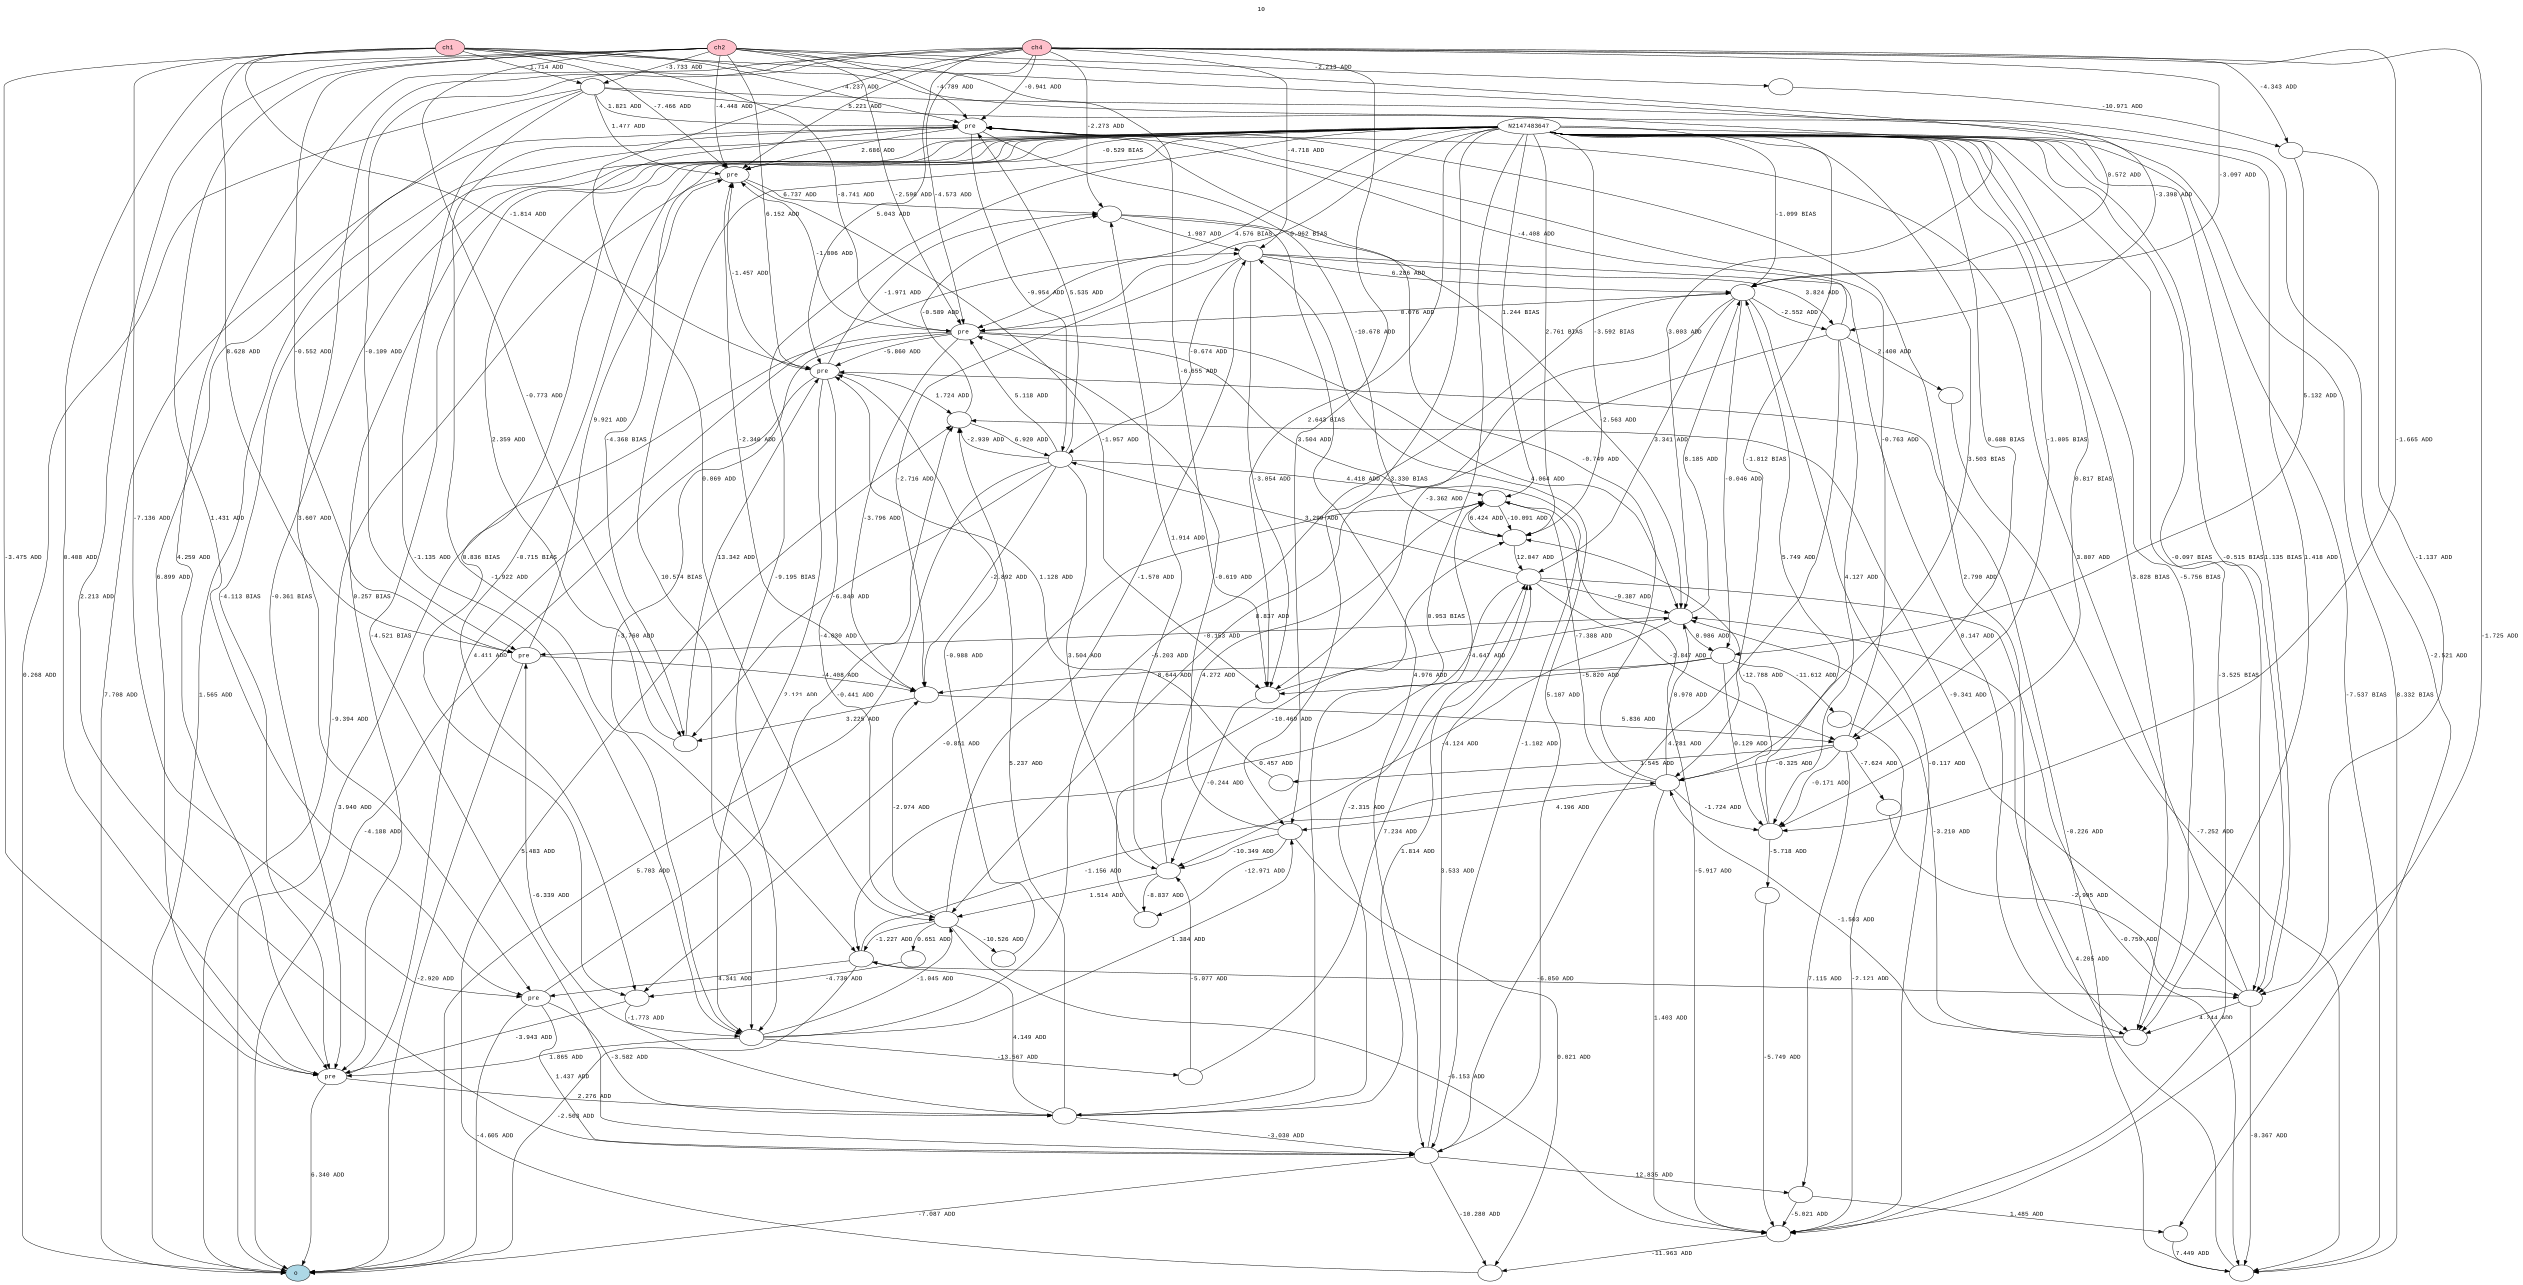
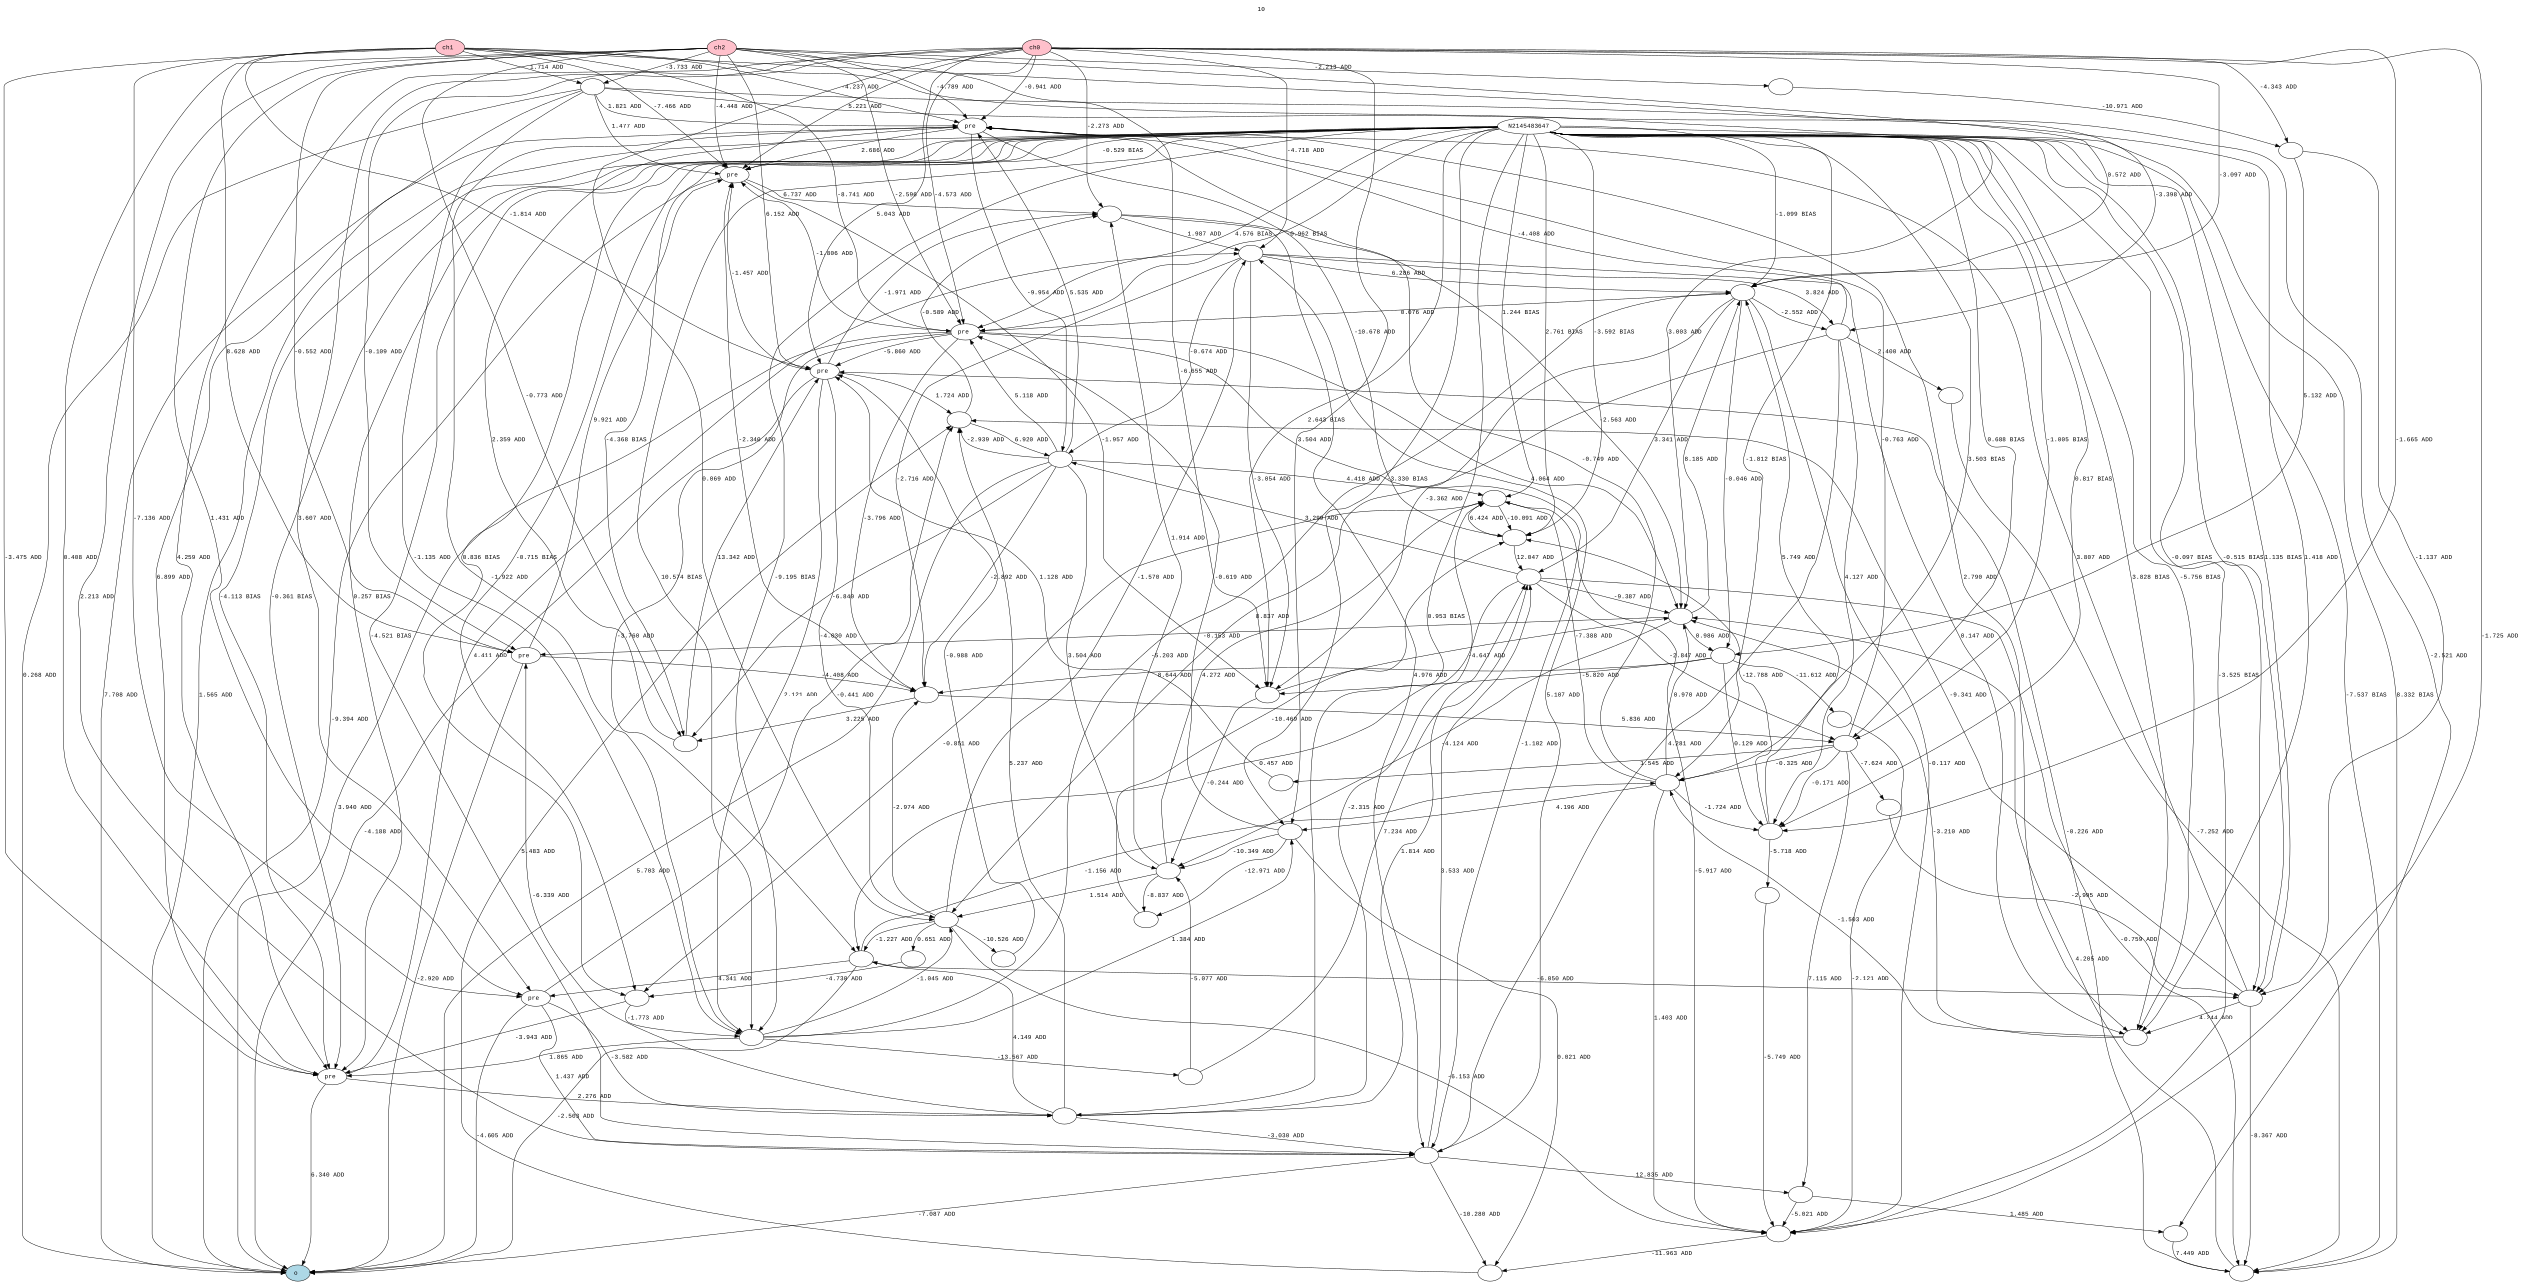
(1037, 48) -> (1037, 48)
(1529, 126) -> (1529, 126)
